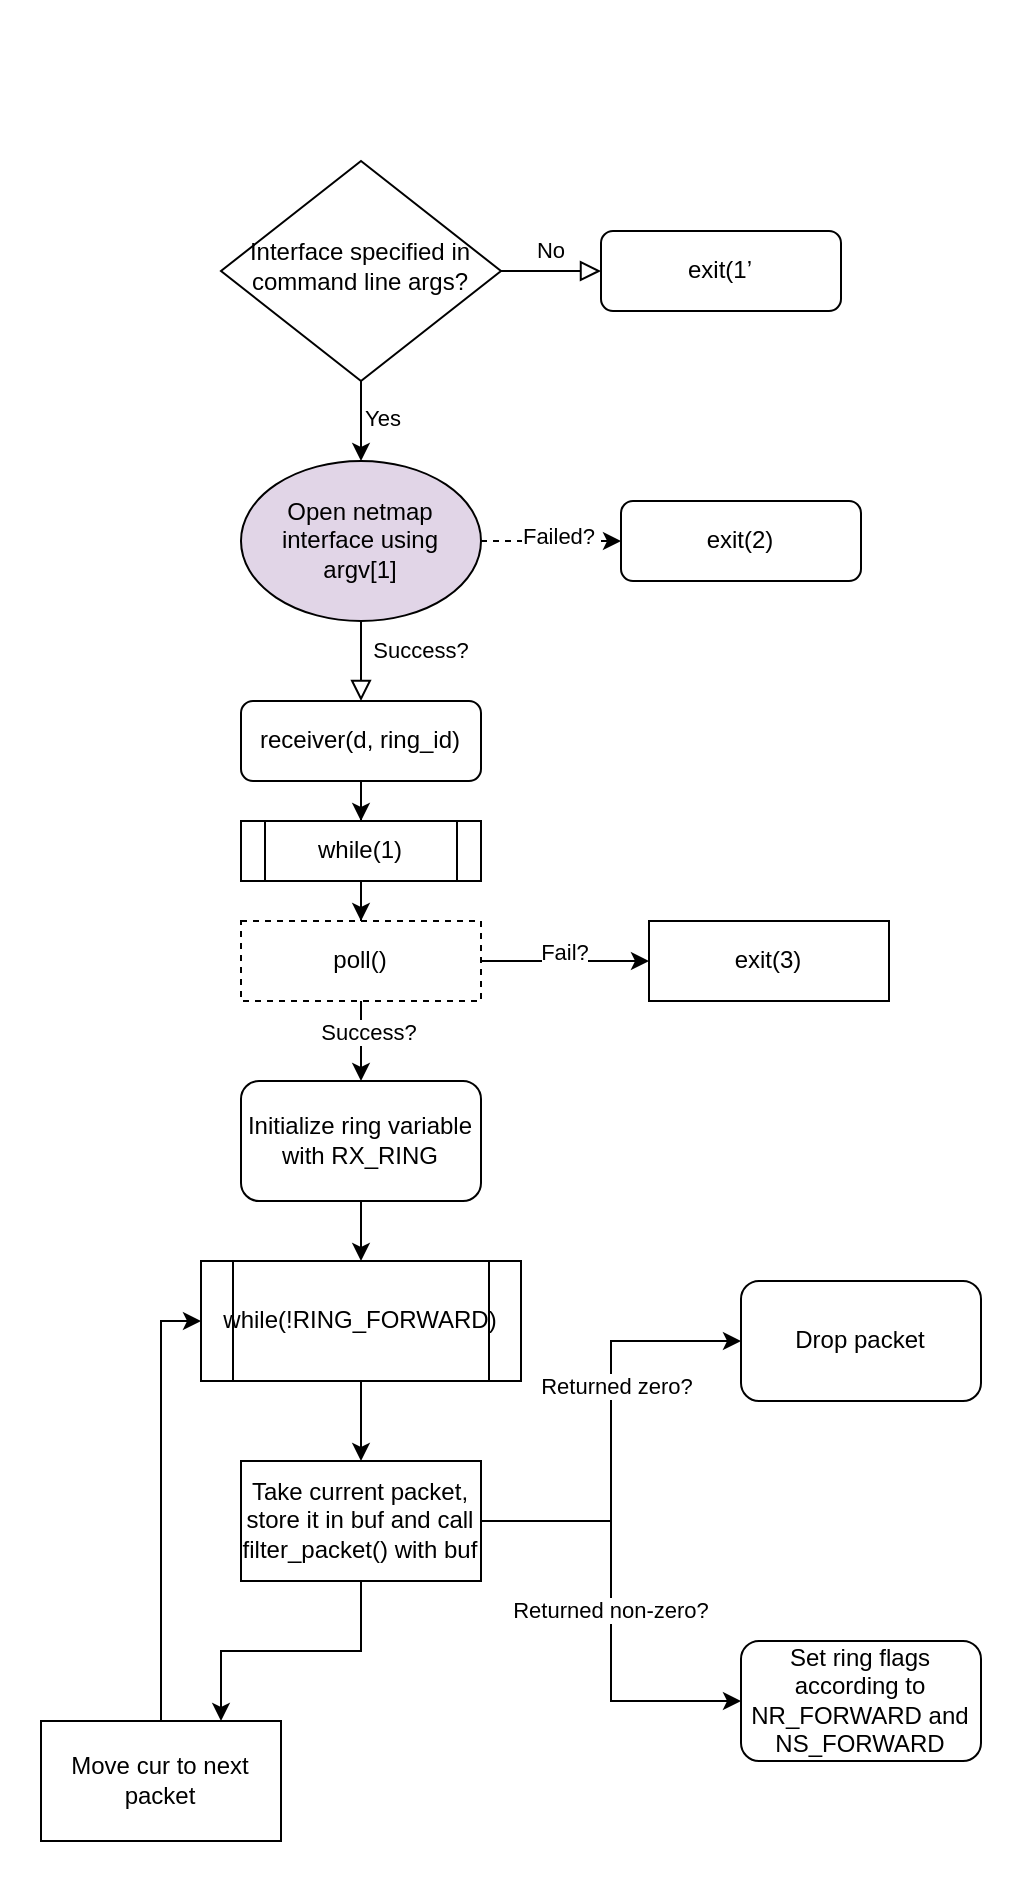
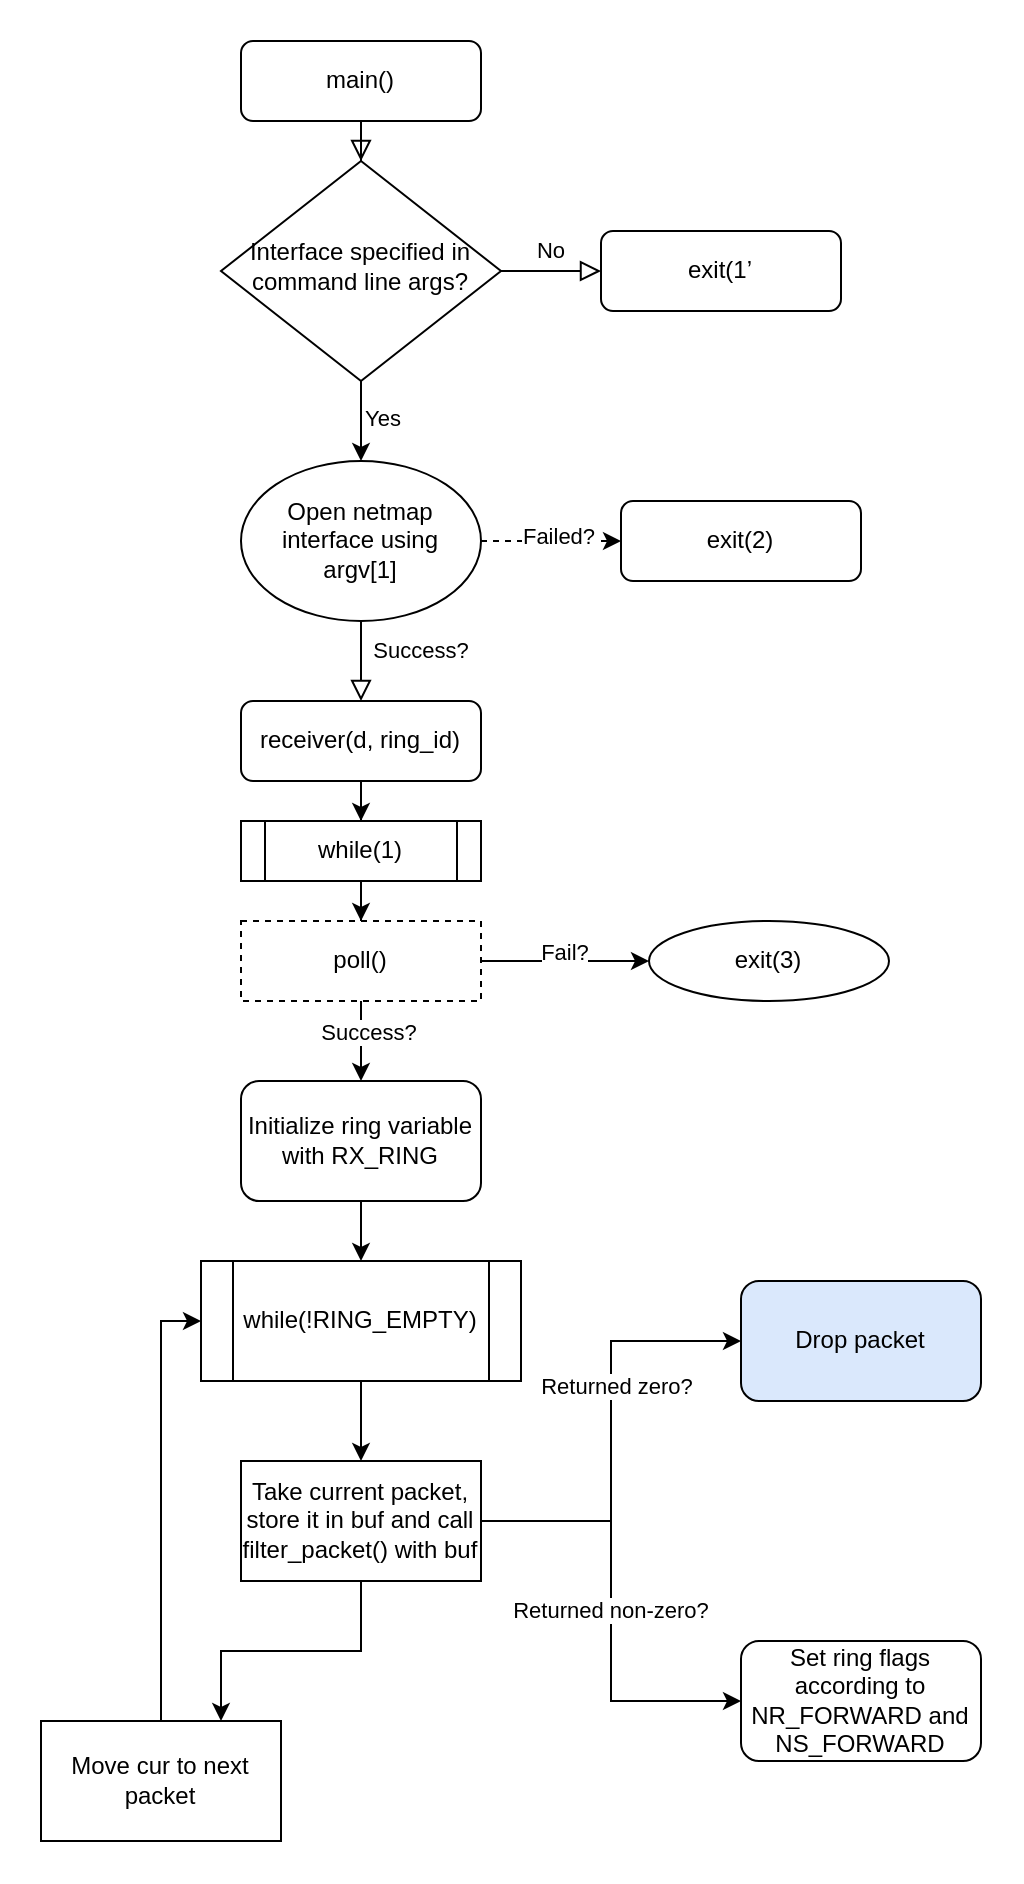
none -> (361, 81)
none -> (361, 152)
(361, 541) -> (361, 541)
(769, 961) -> (769, 961)
(361, 1321) -> (361, 1321)
(861, 1341) -> (861, 1341)
